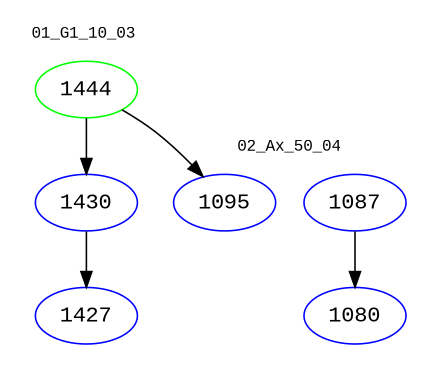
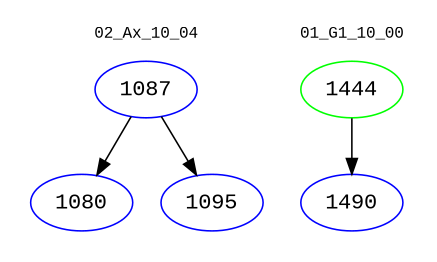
(84, 34) -> (353, 34)
(172, 146) -> (175, 139)
(290, 147) -> (147, 34)
(86, 203) -> (352, 203)
(86, 316) -> none
